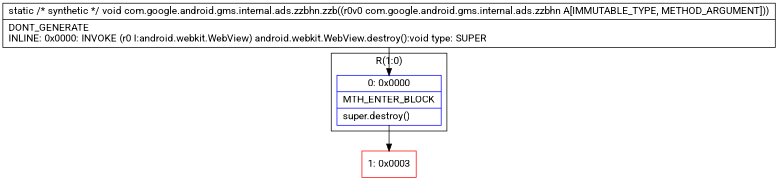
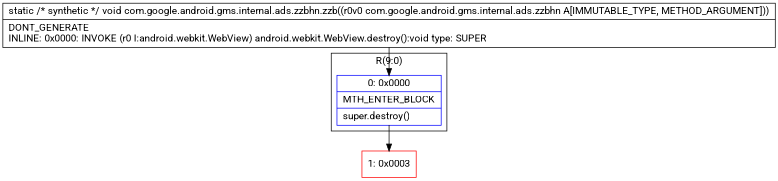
(389, 61) -> (389, 61)
